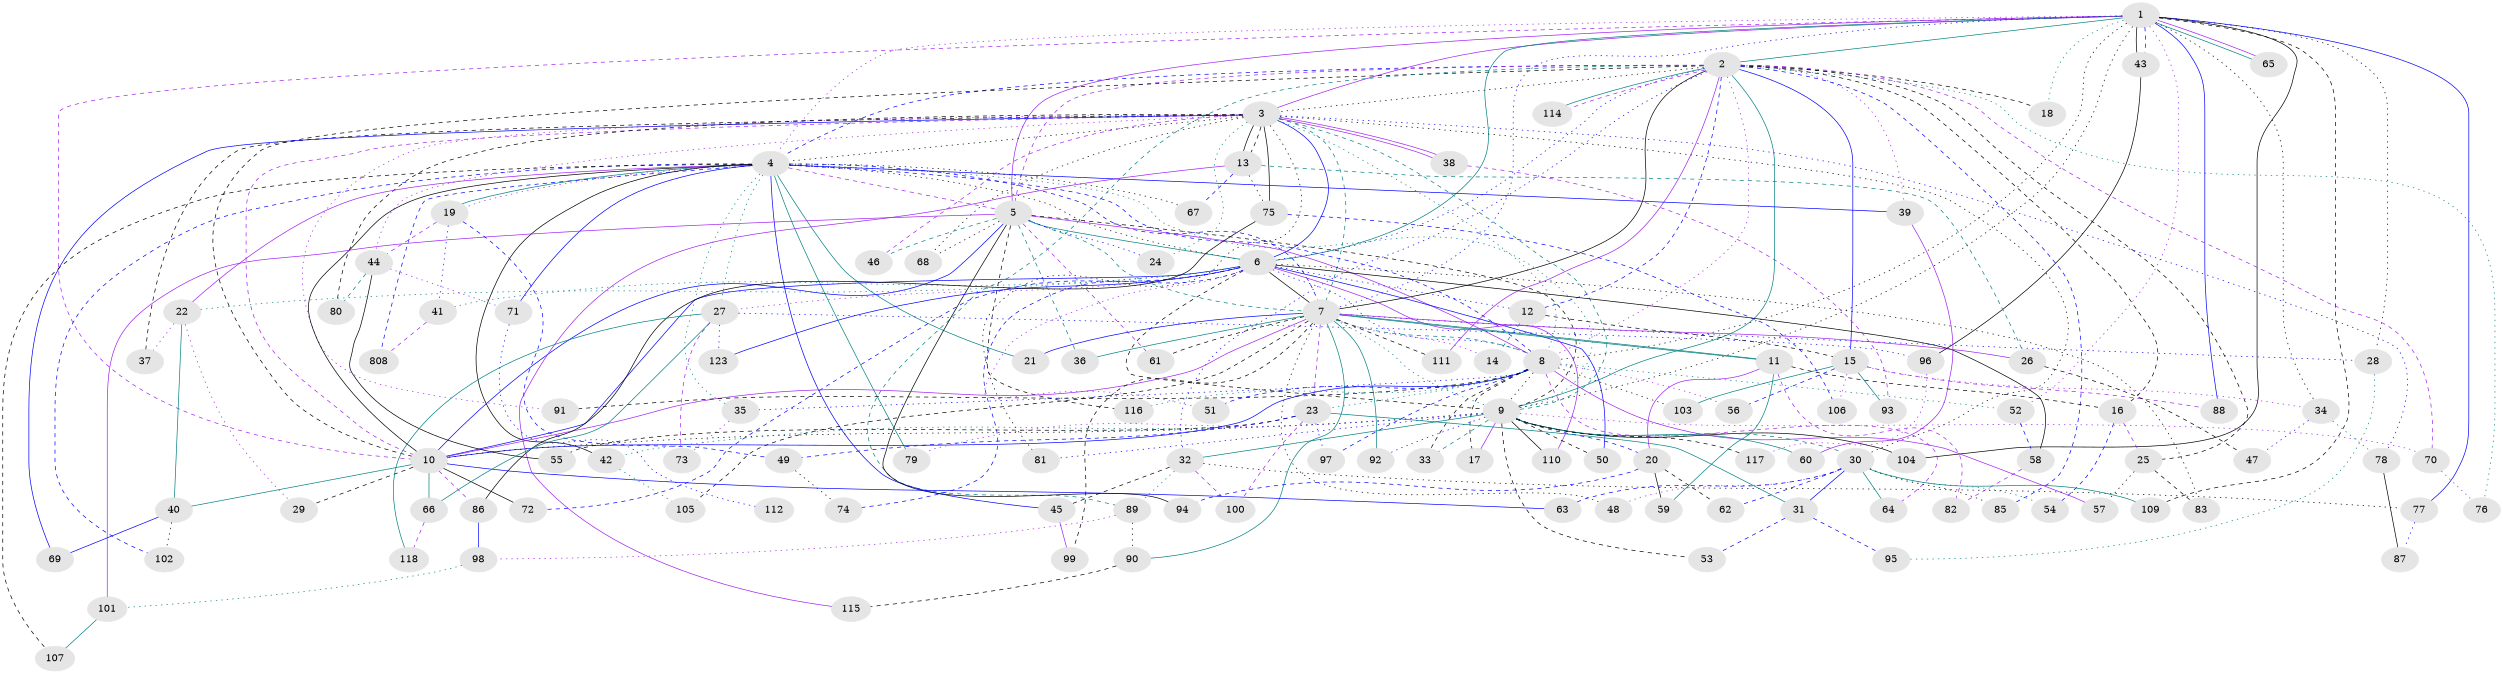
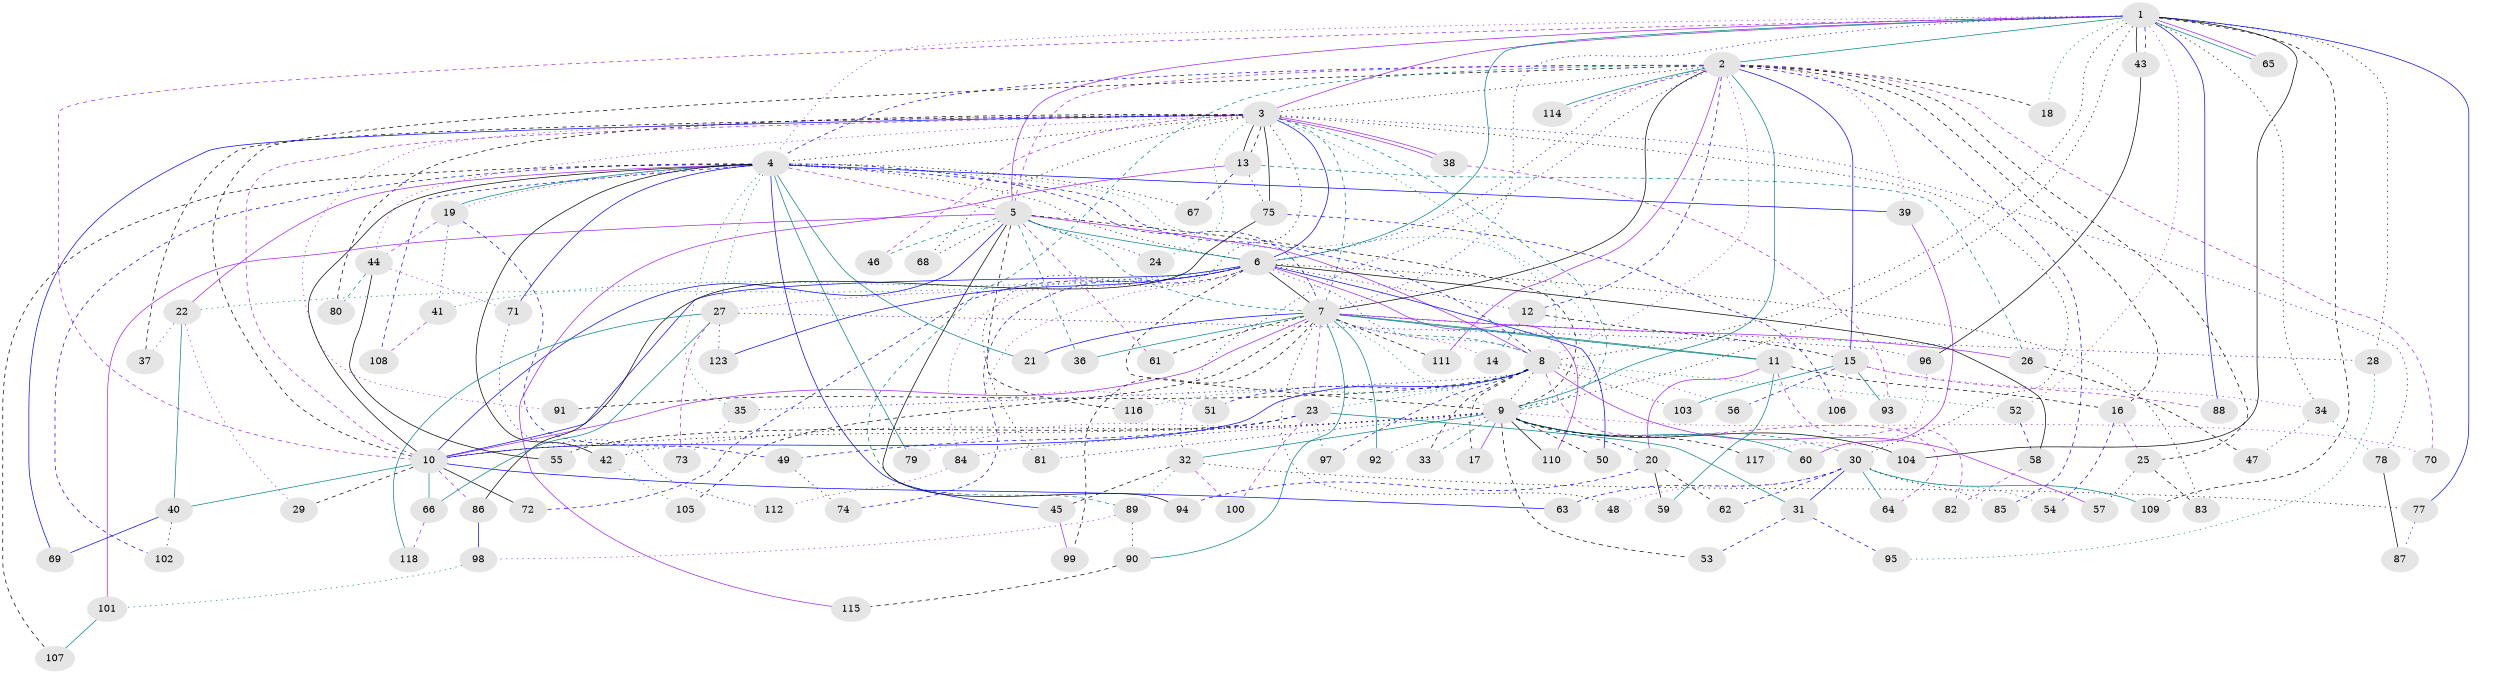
(379, 362) -> (379, 362)
(1052, 428) -> (1052, 428)
none -> (961, 461)
(2482, 510) -> none
